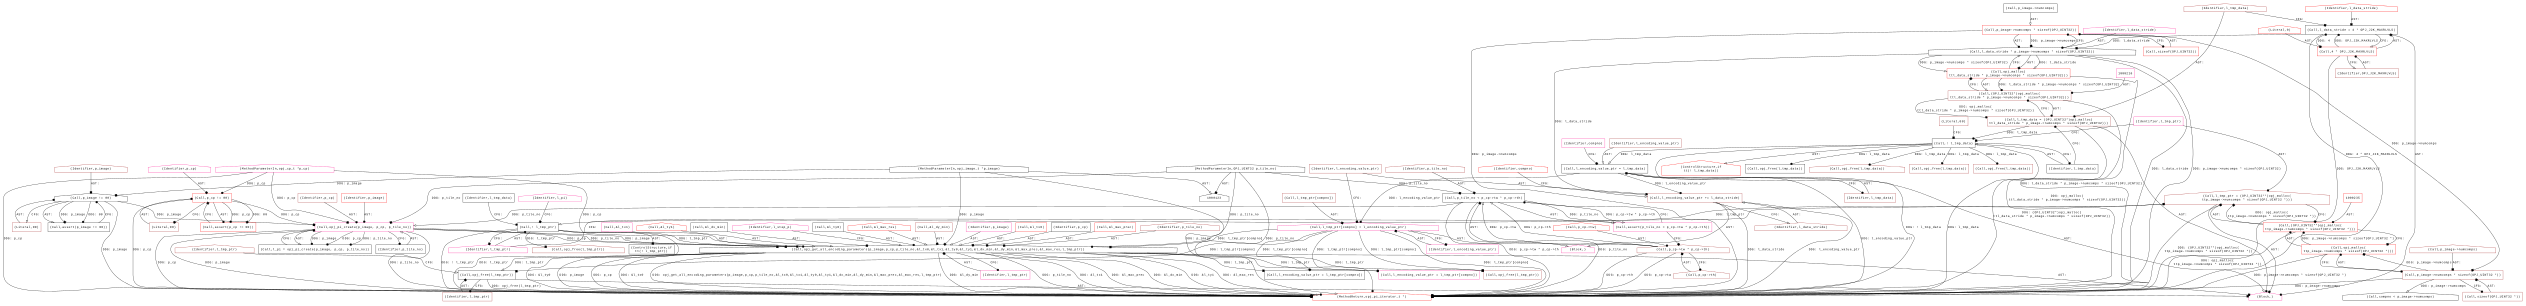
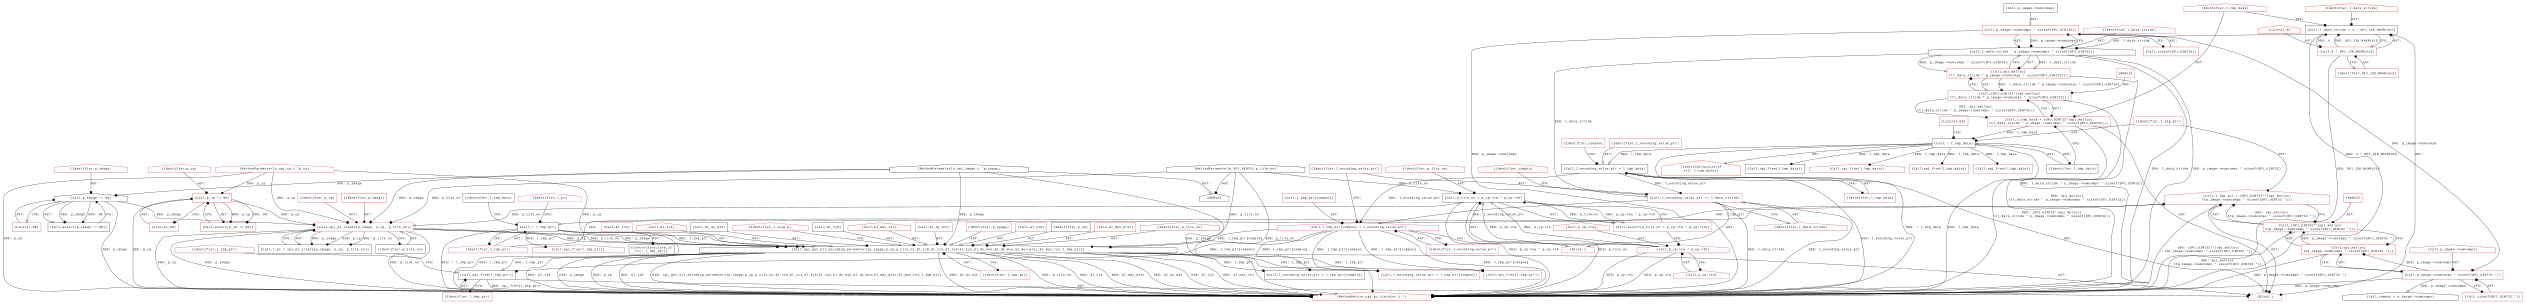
none -> (622, 173)
none -> (1521, 207)
